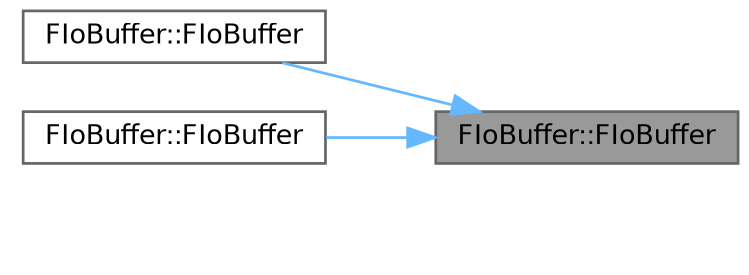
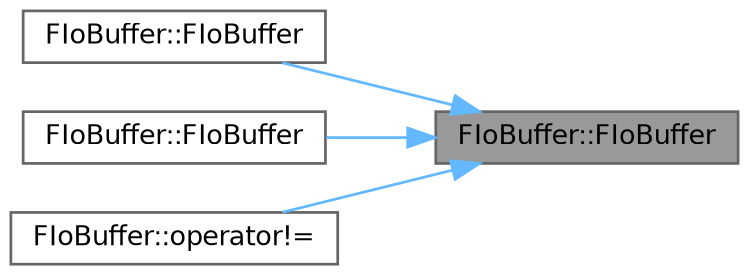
none -> (174, 238)
